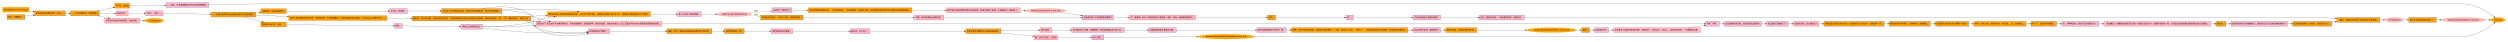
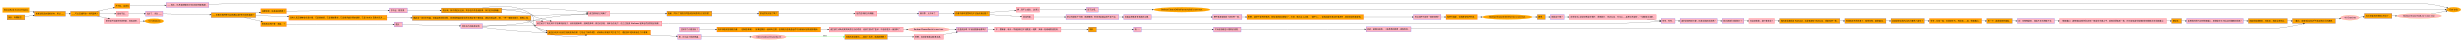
(760, 12) -> none
